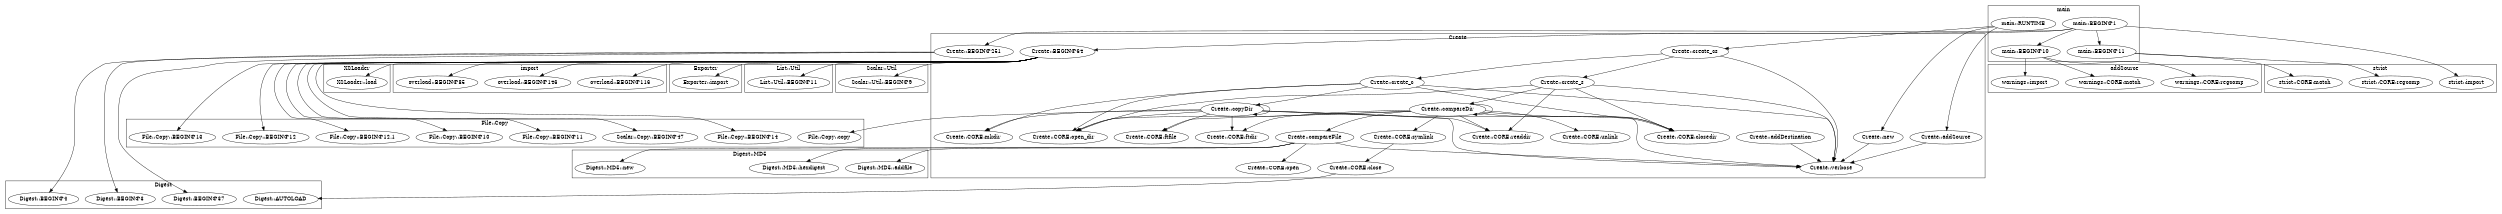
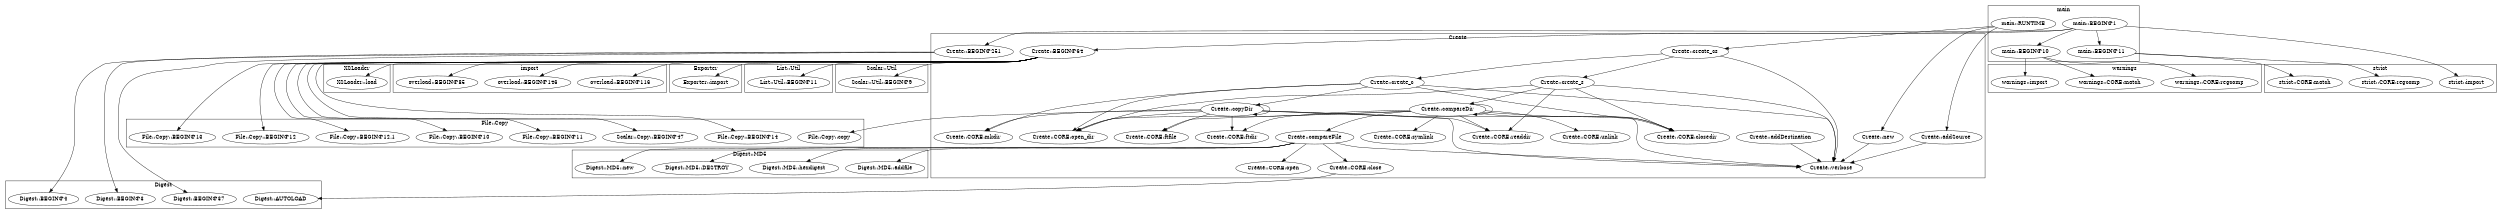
(2125, 69) -> (2125, 69)
(1381, 152) -> (1334, 152)
none -> (697, 168)
